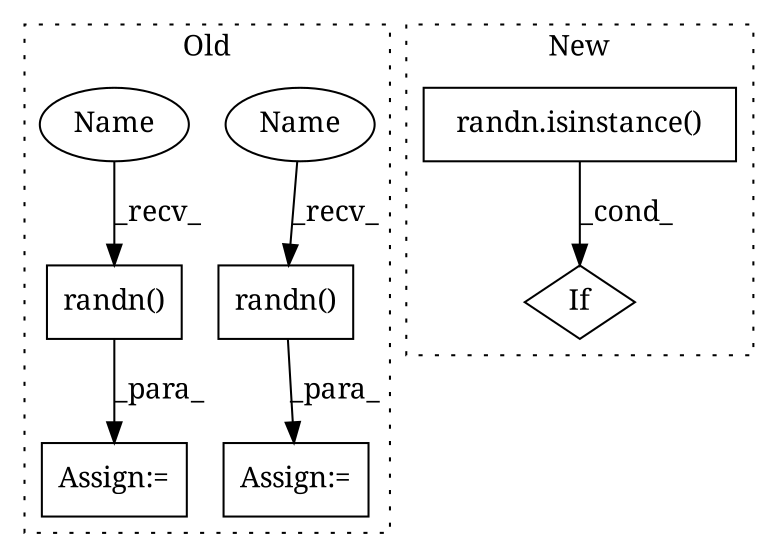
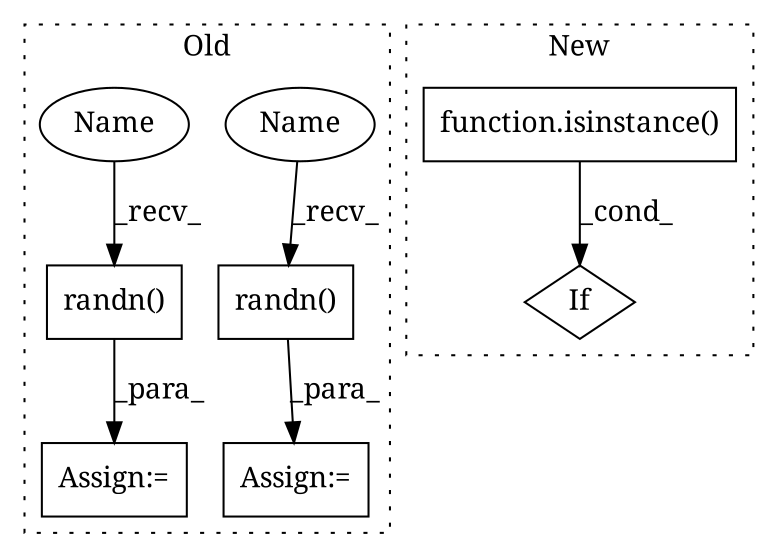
(580, 125) -> (580, 125)
